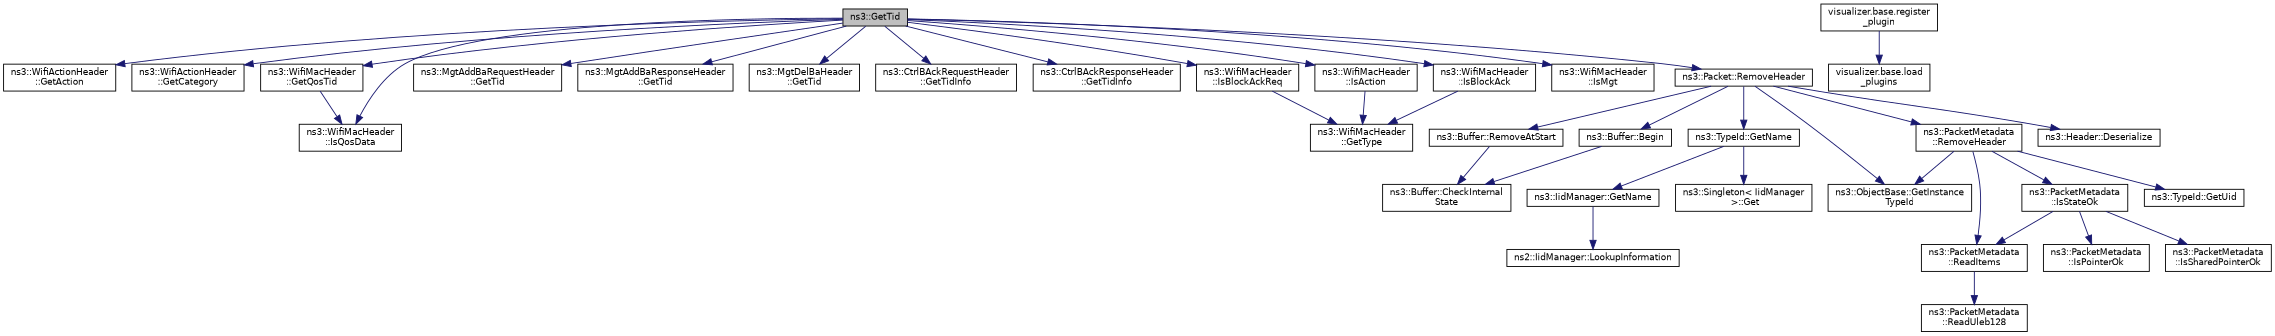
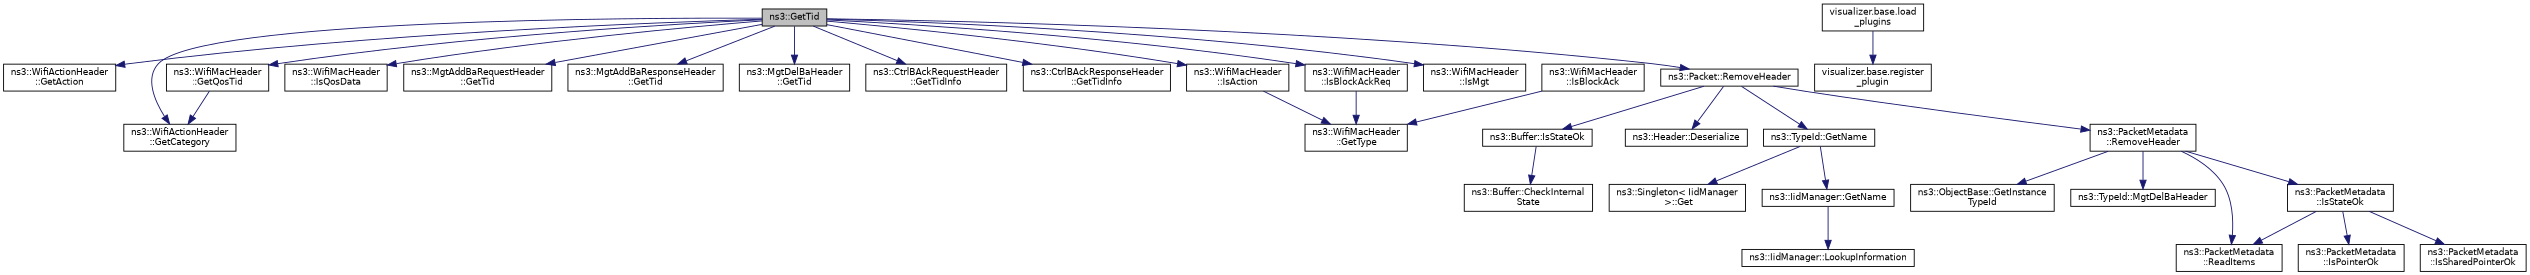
(1166, 35) -> none
(1879, 43) -> (1873, 43)
(329, 104) -> (201, 104)
(1817, 131) -> none
(1496, 138) -> none
(1625, 138) -> (1537, 138)
(2194, 198) -> (2143, 198)
(1593, 258) -> (1828, 258)
(1974, 318) -> none
